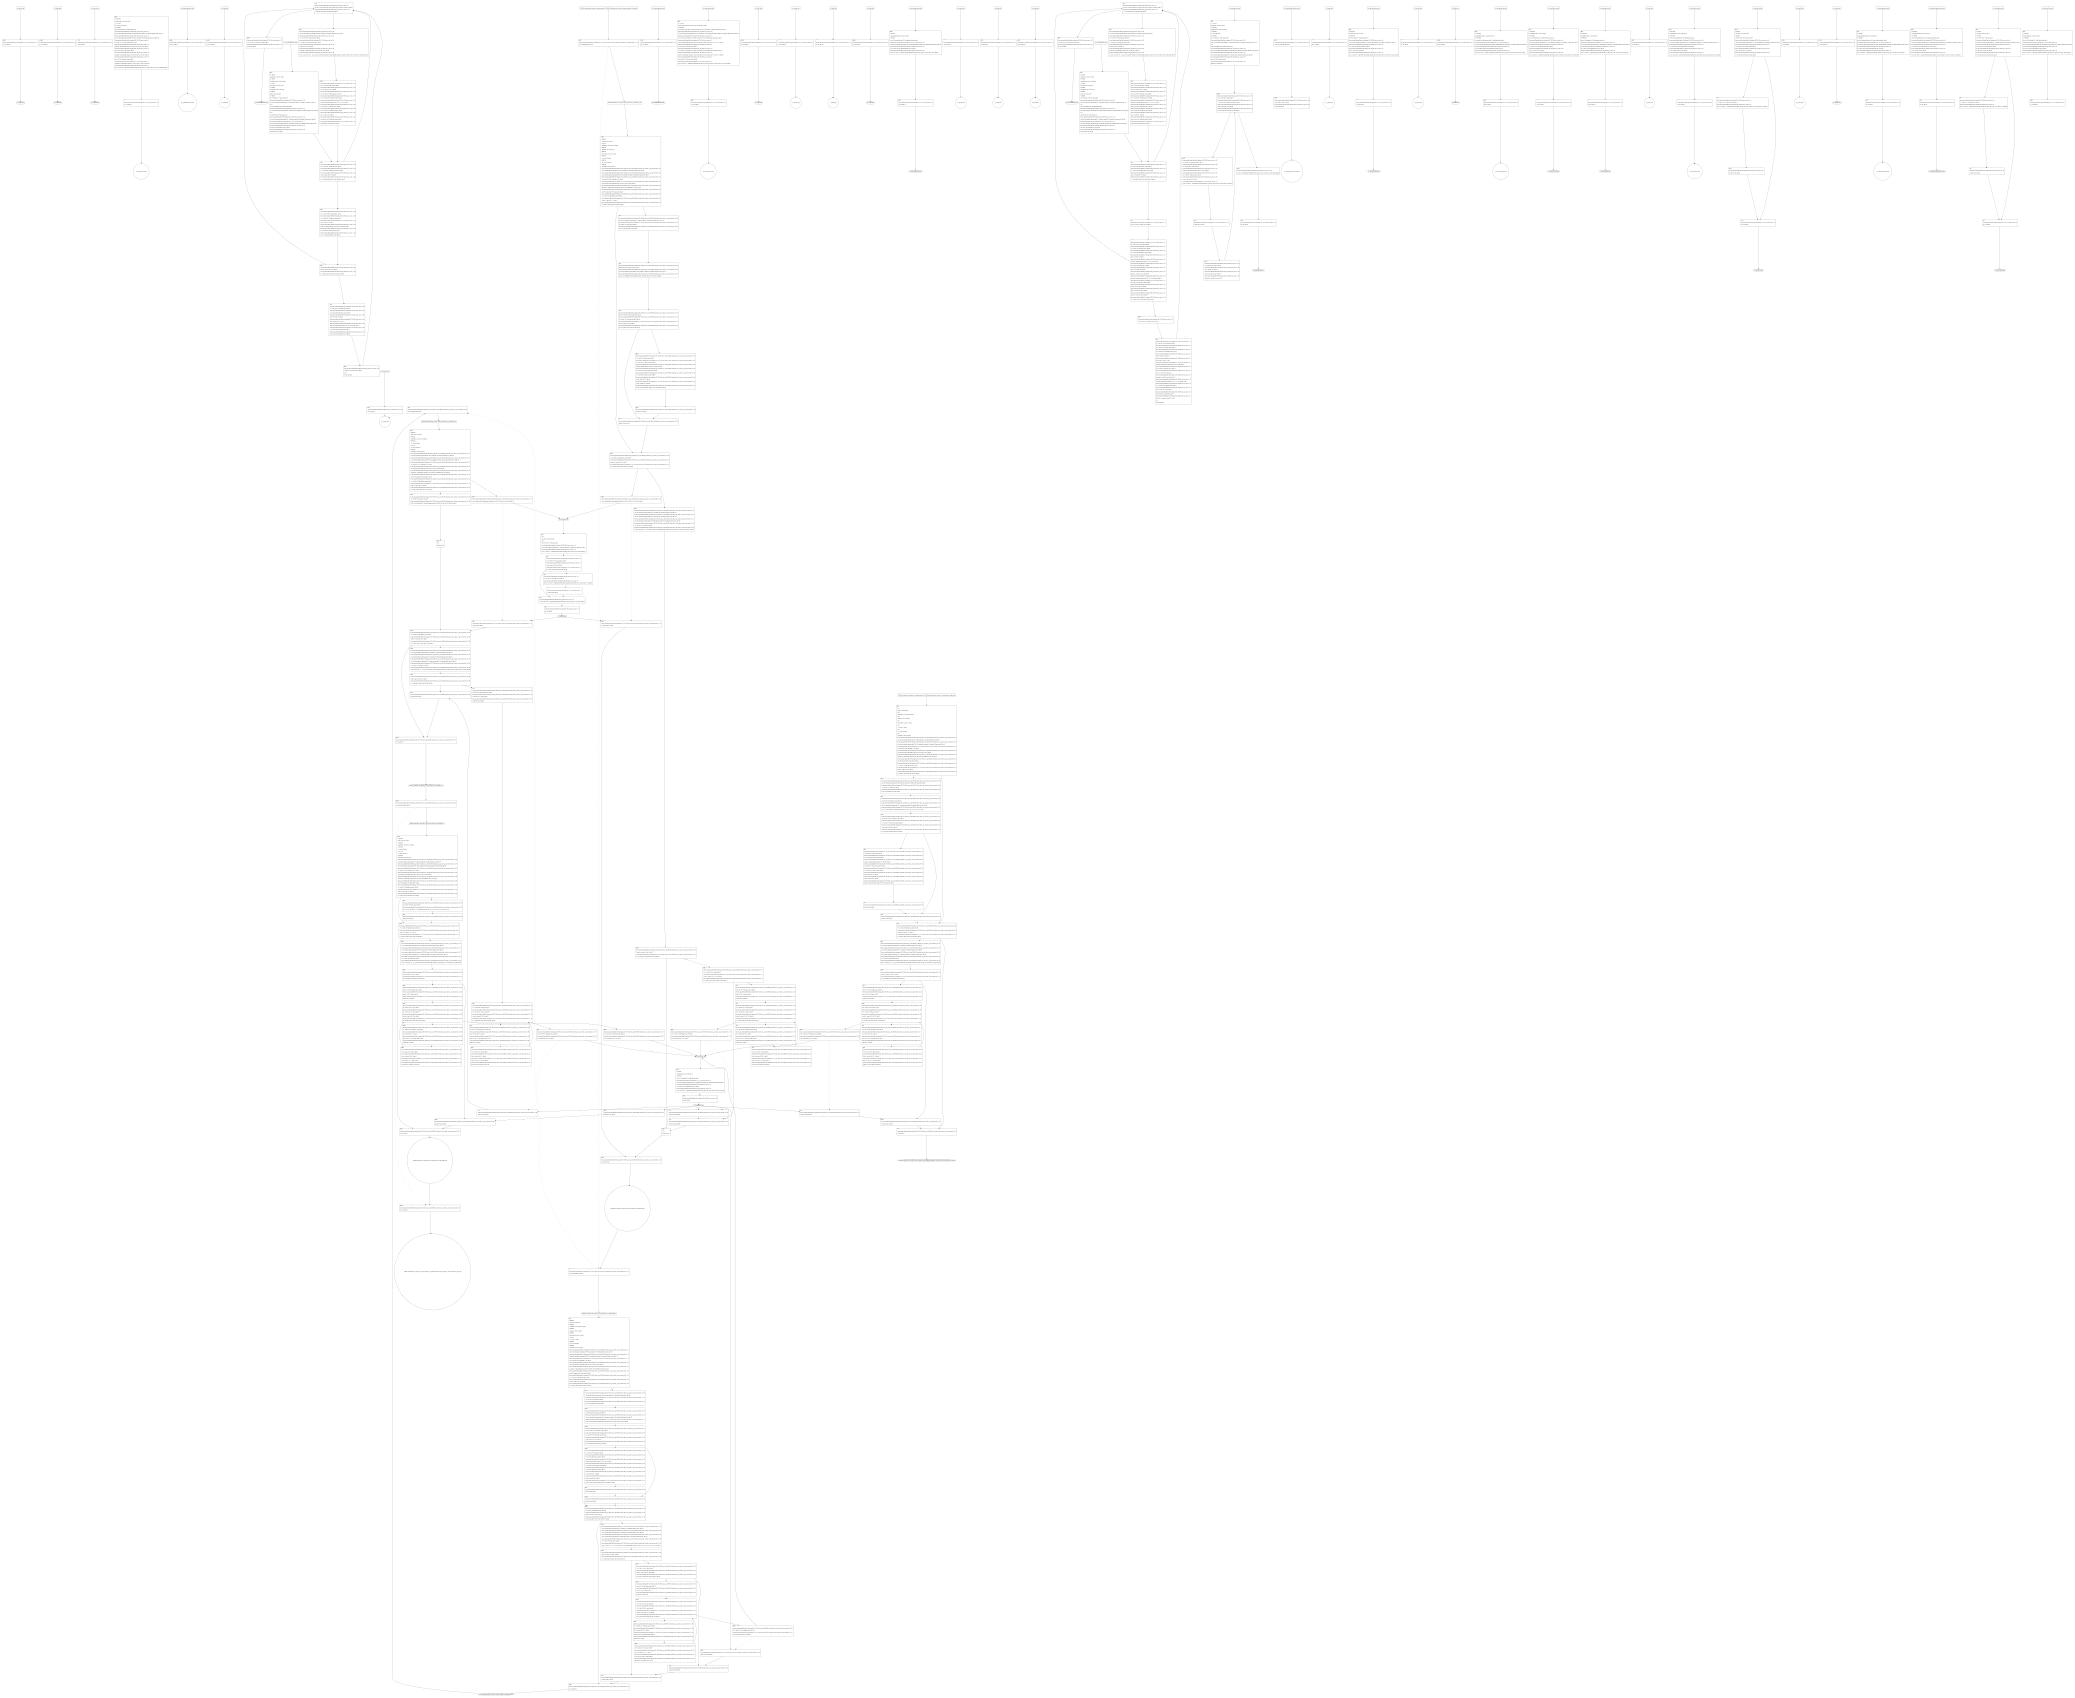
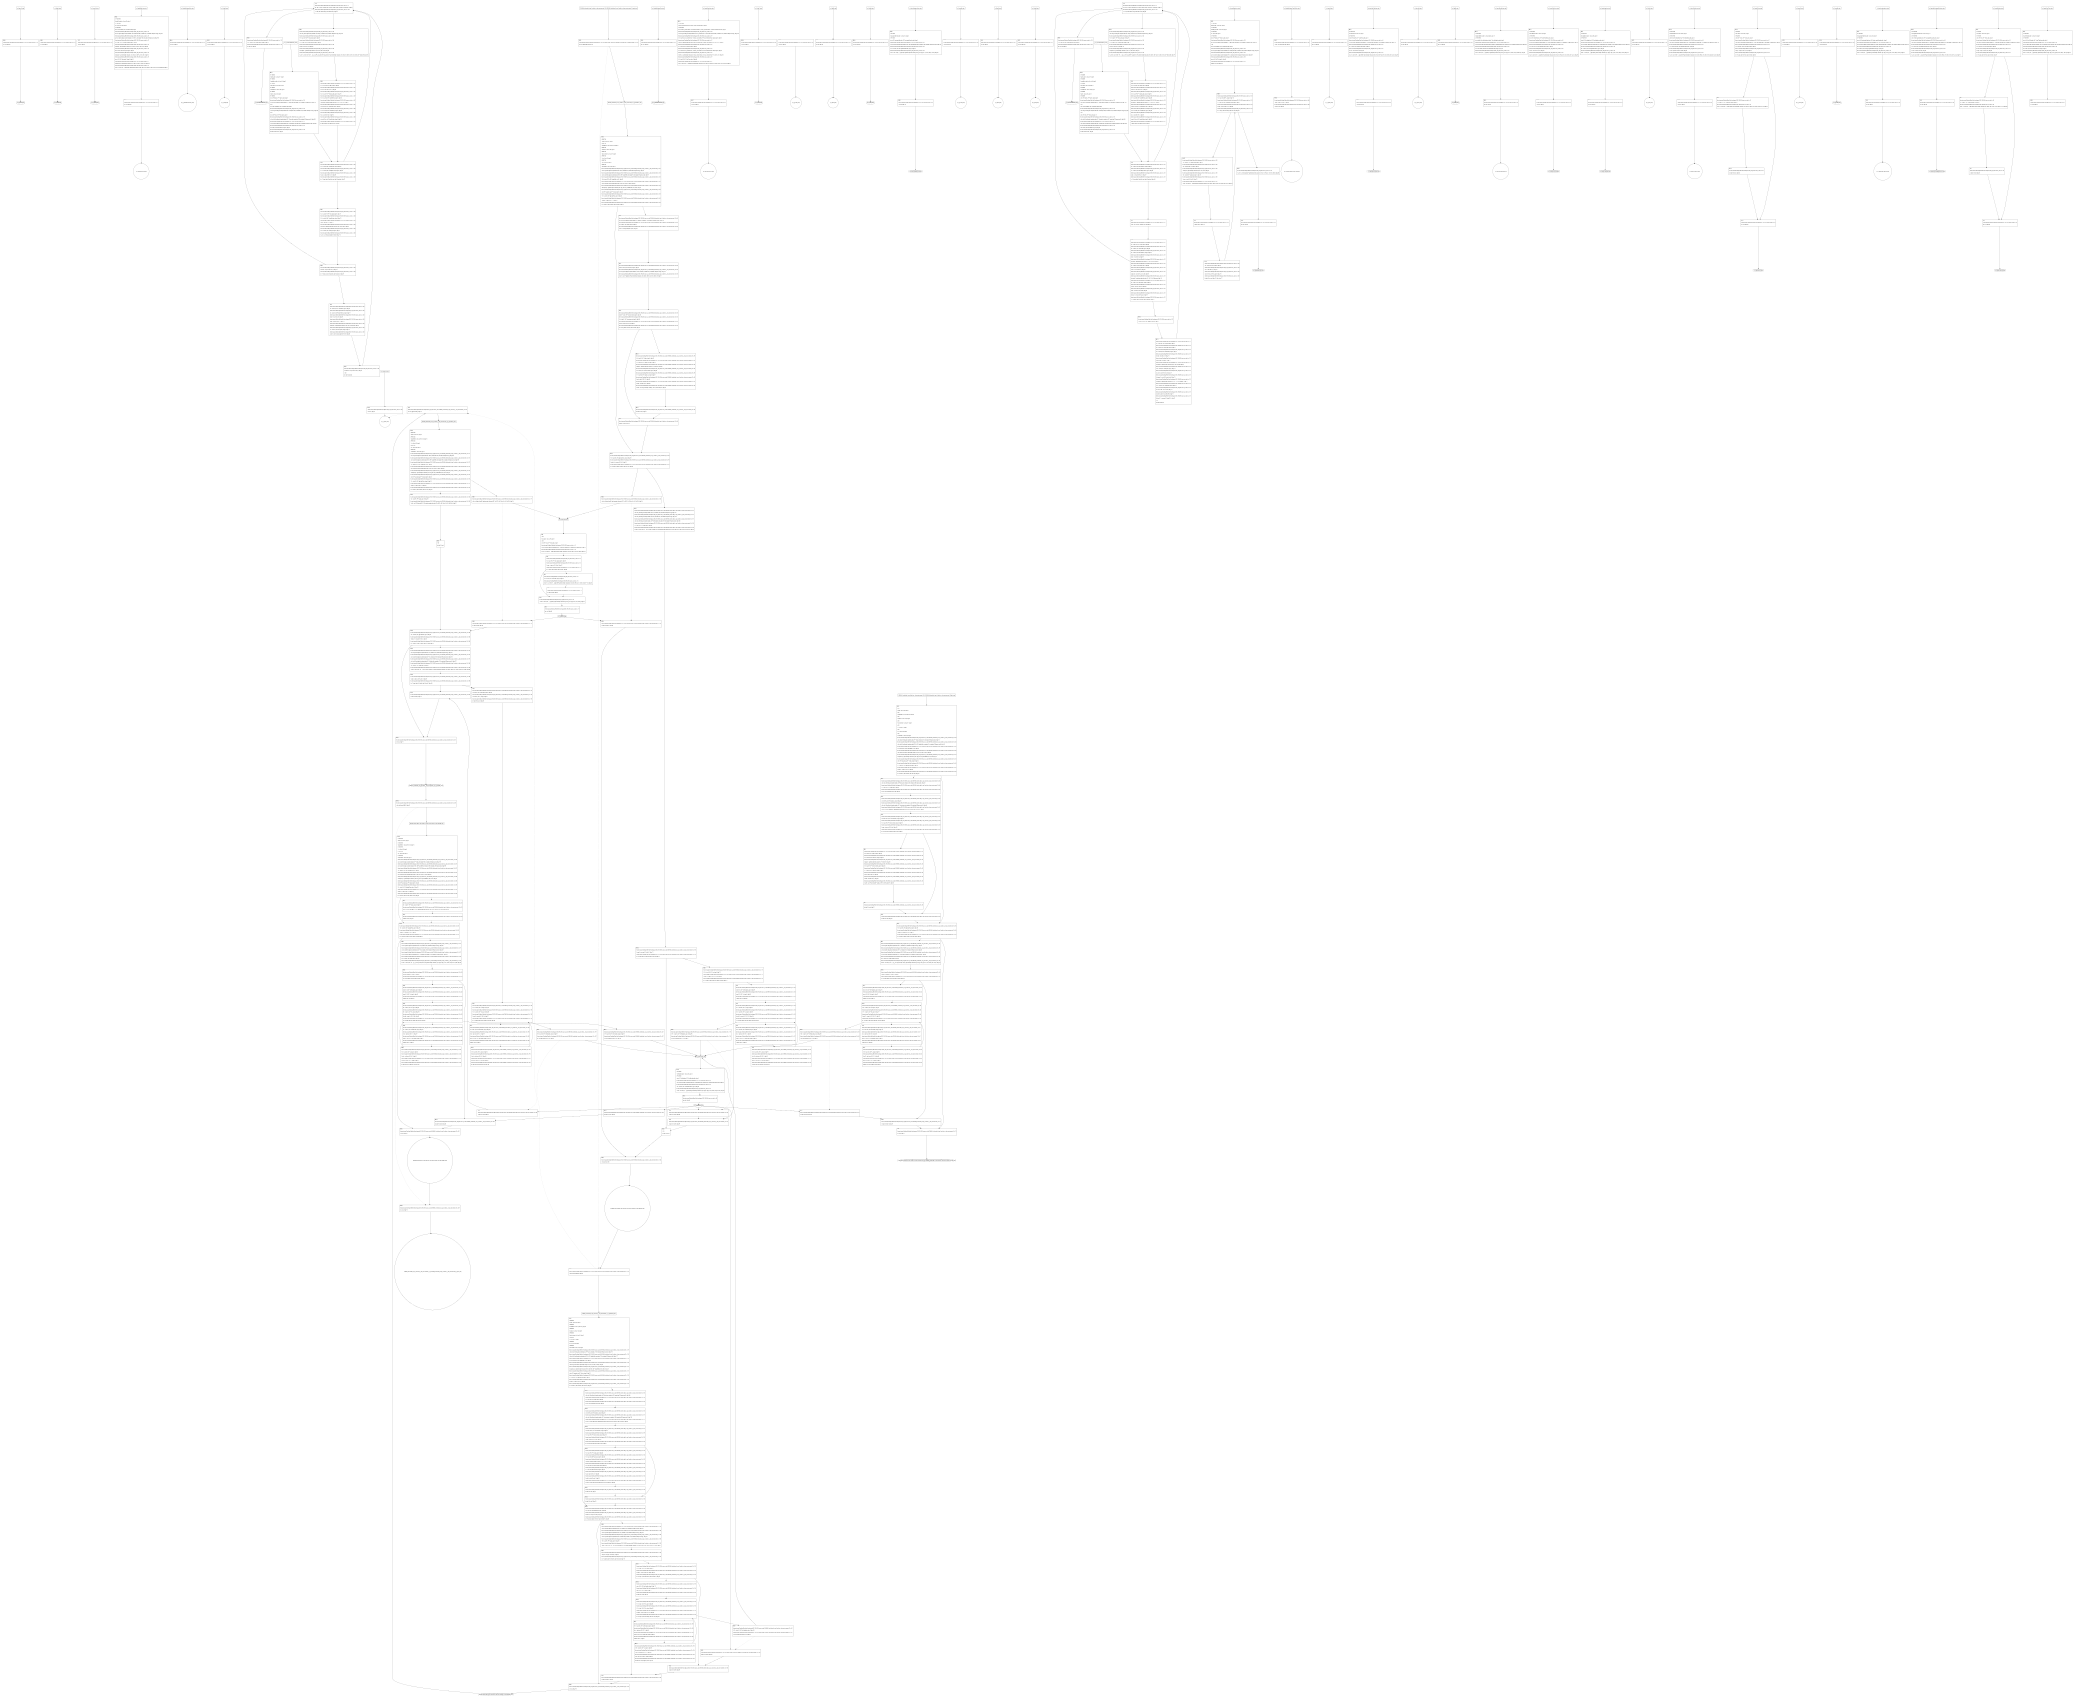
none -> (141, 8)
(796, 8) -> none
